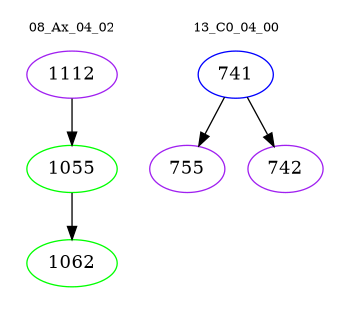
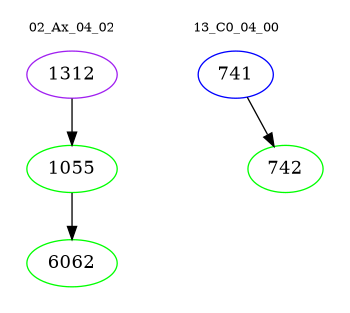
(72, 28) -> (72, 28)
(72, 75) -> (72, 75)
(187, 169) -> none
(286, 169) -> (286, 169)
(72, 263) -> (72, 263)
